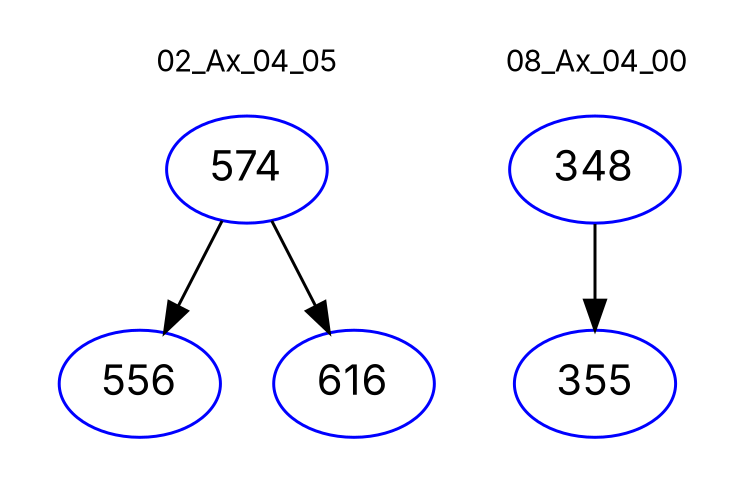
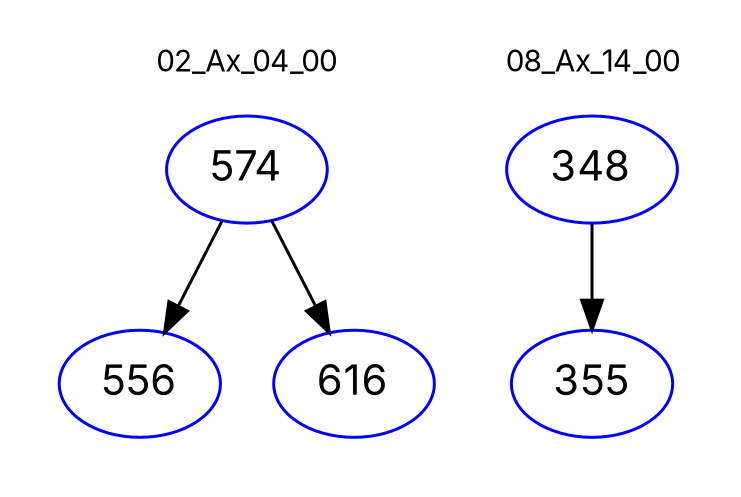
(247, 64) -> (247, 64)
(596, 64) -> (594, 64)
